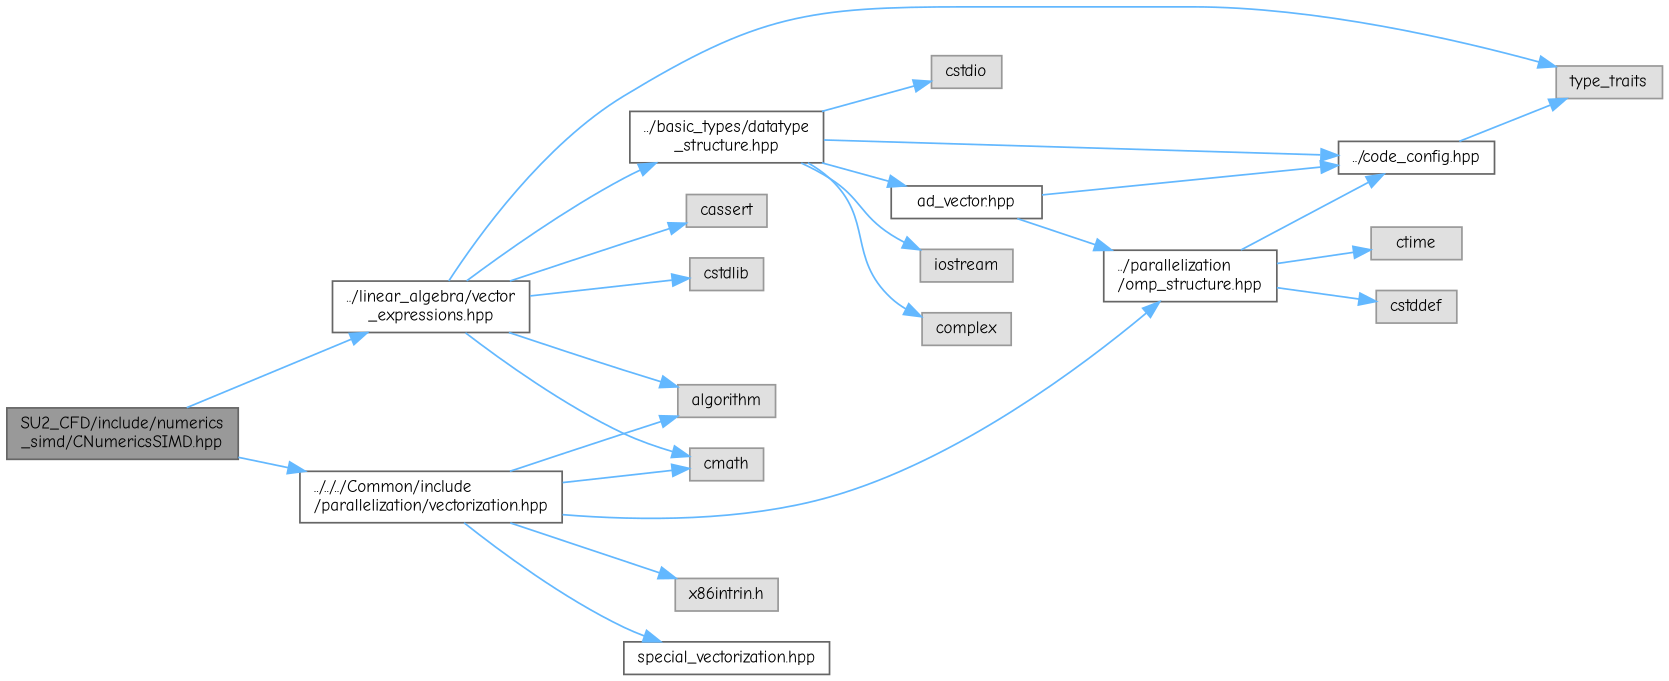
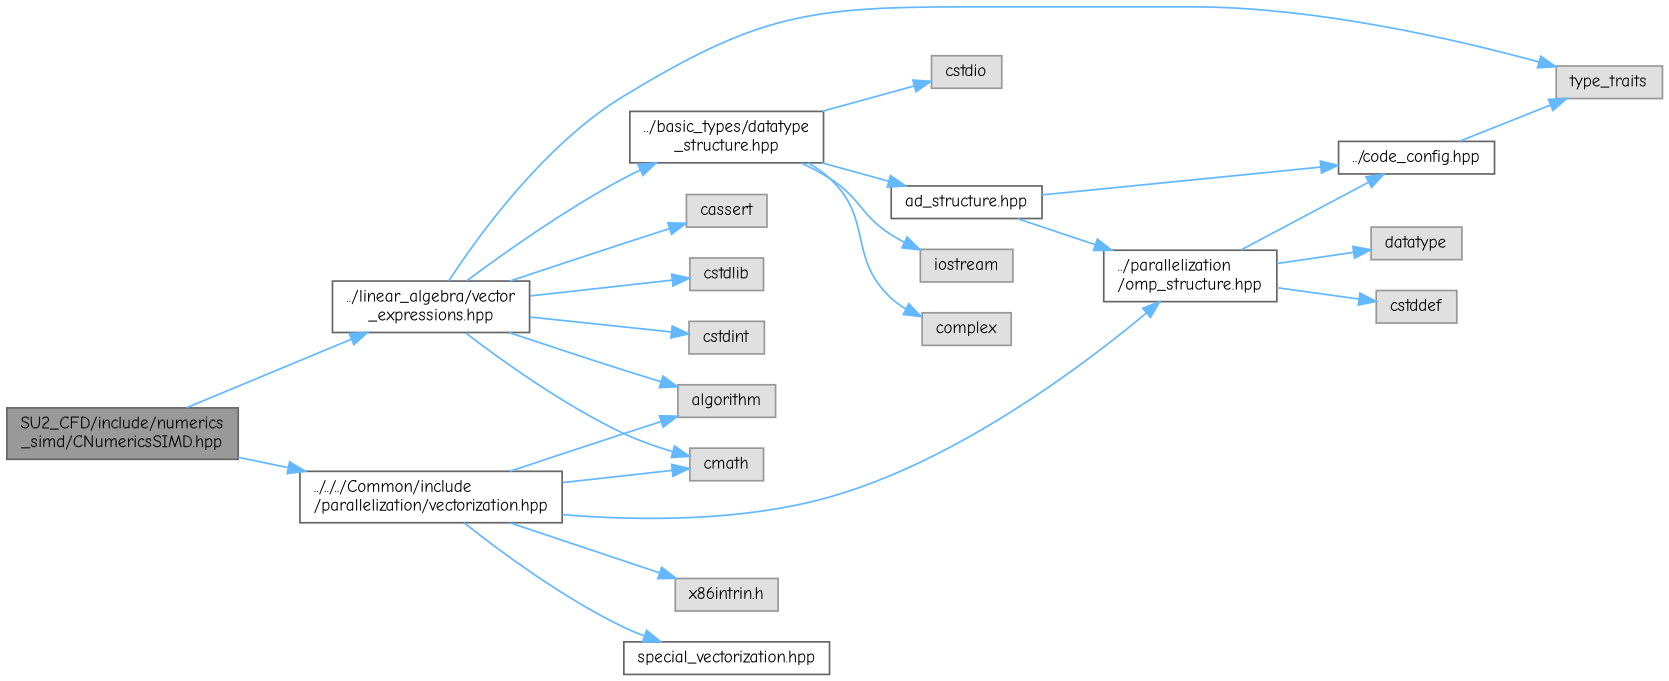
(1072, 147) -> none
(967, 202) -> (967, 202)
(1417, 243) -> (1417, 243)
none -> (727, 338)
